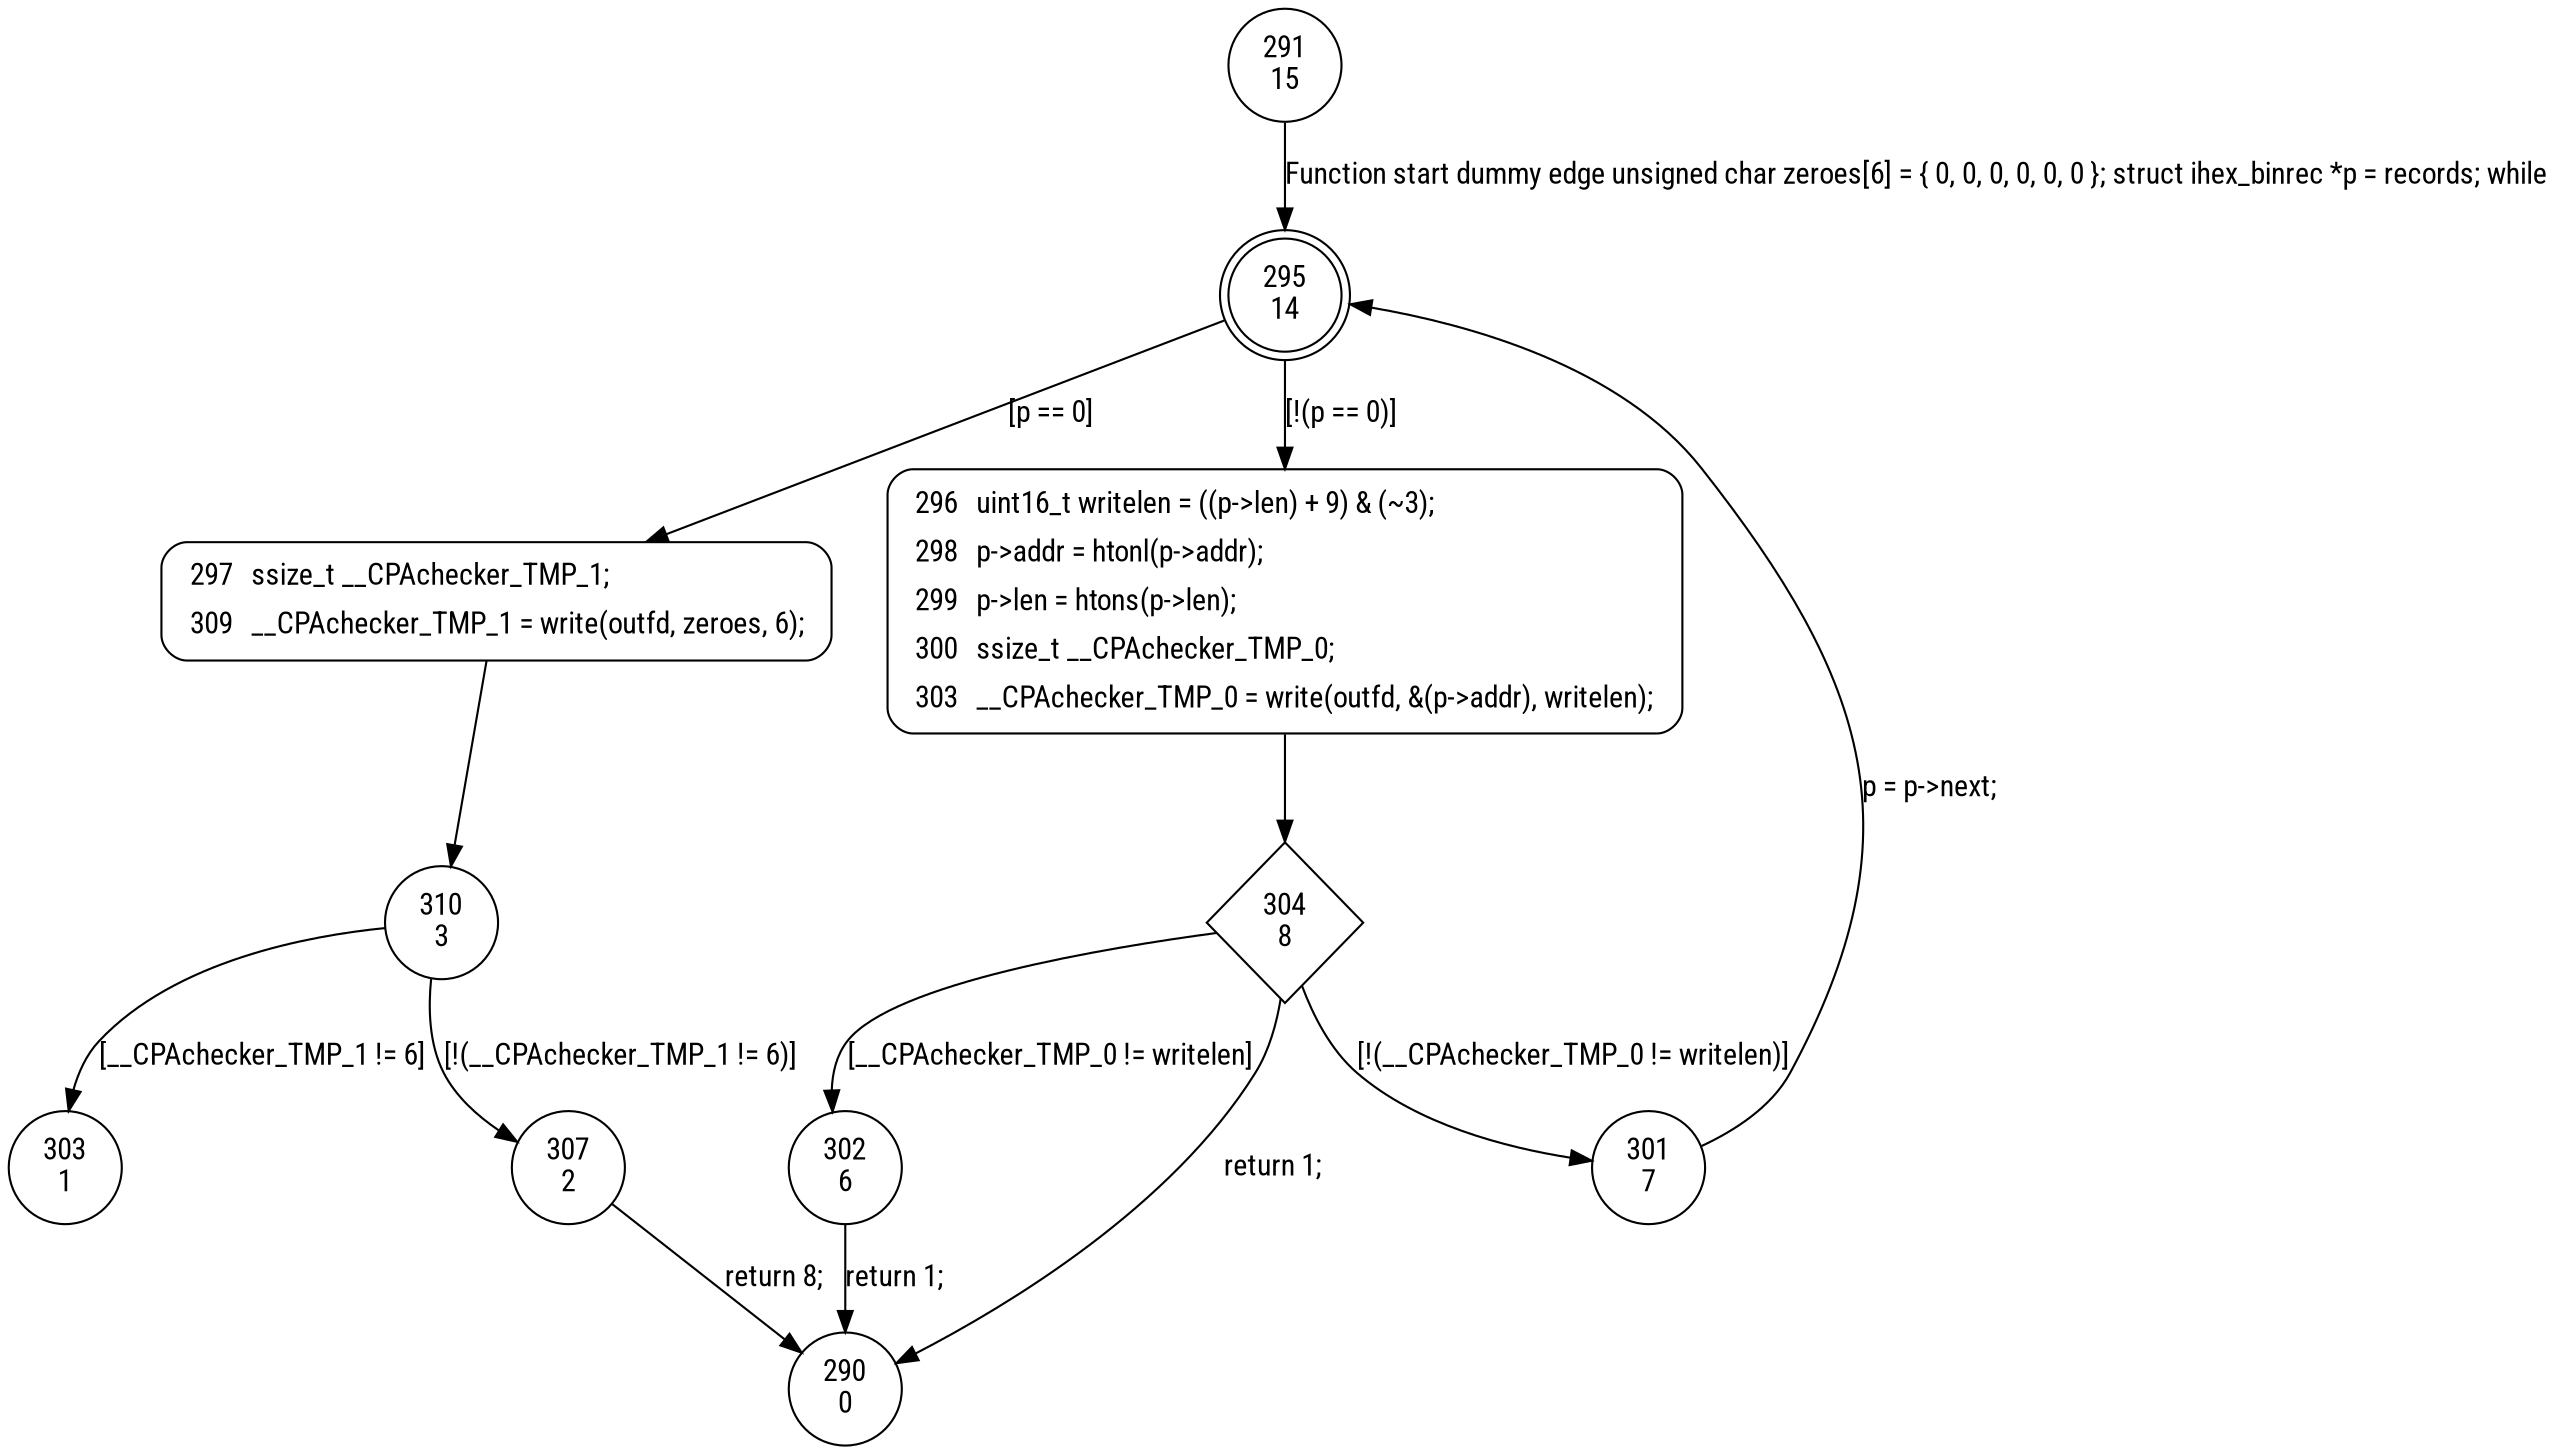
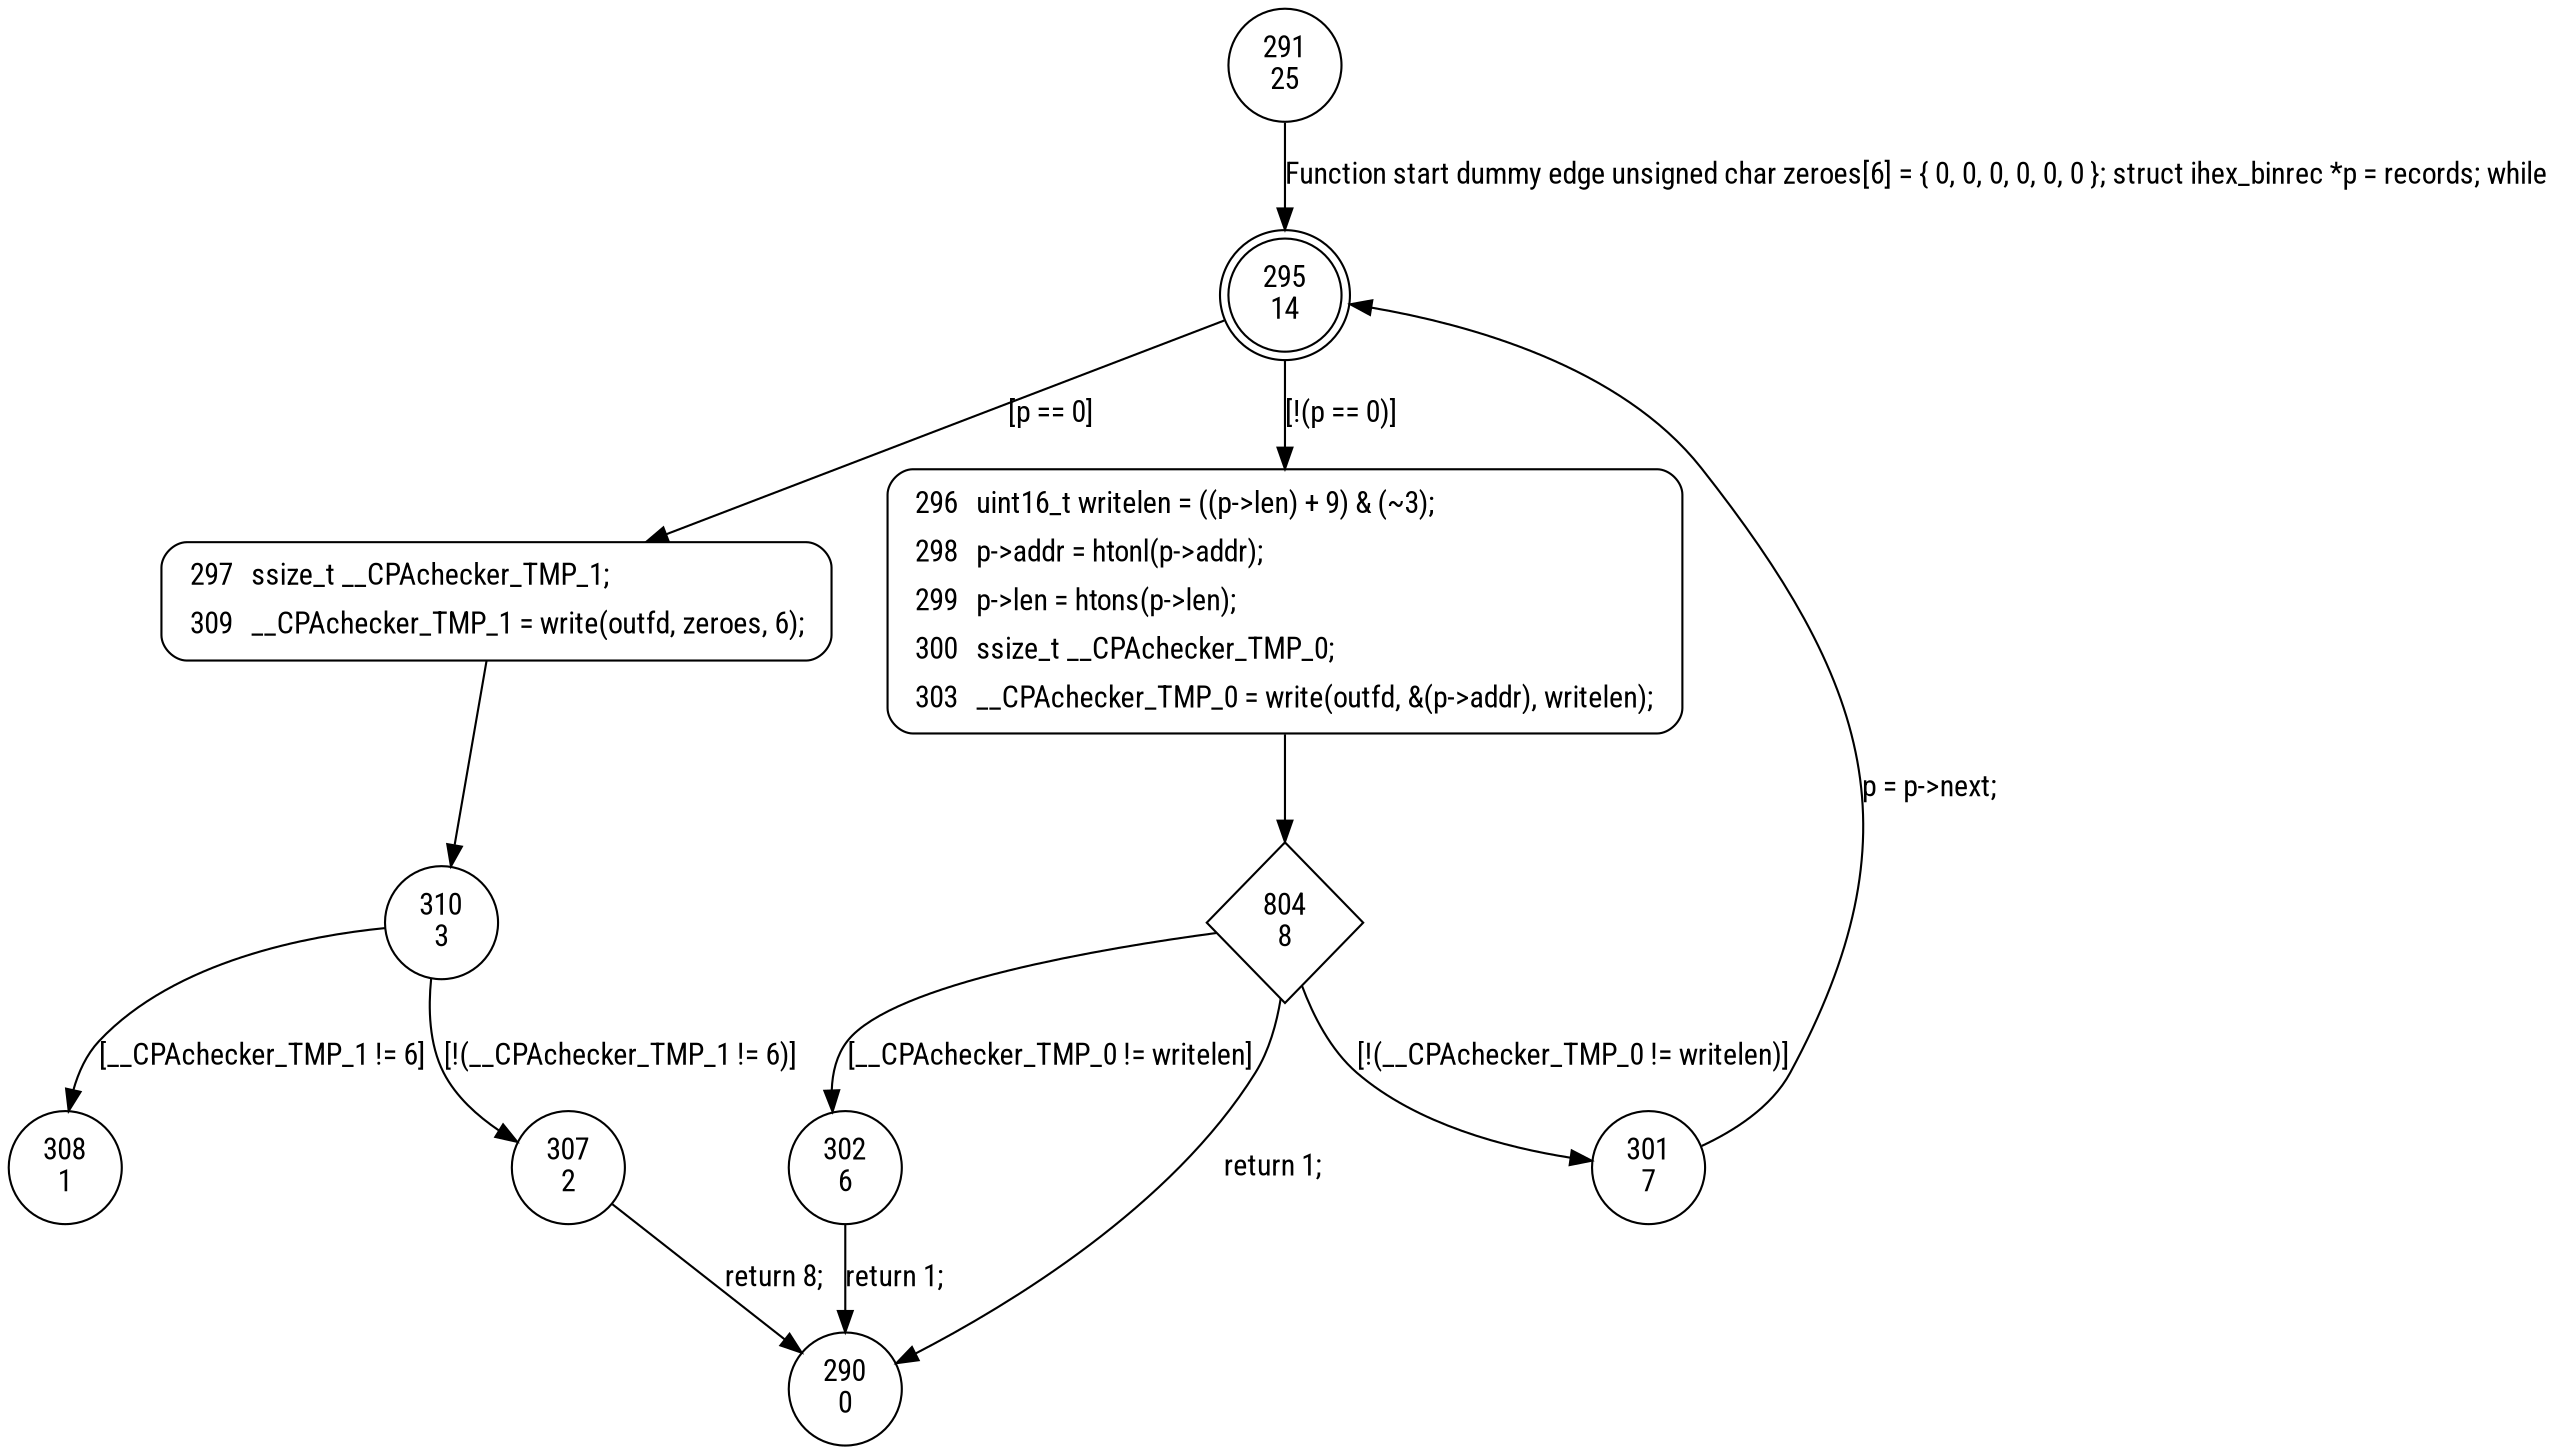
(1285, 65) -> (1285, 65)
(1285, 923) -> (1285, 923)
(65, 1168) -> (65, 1168)
